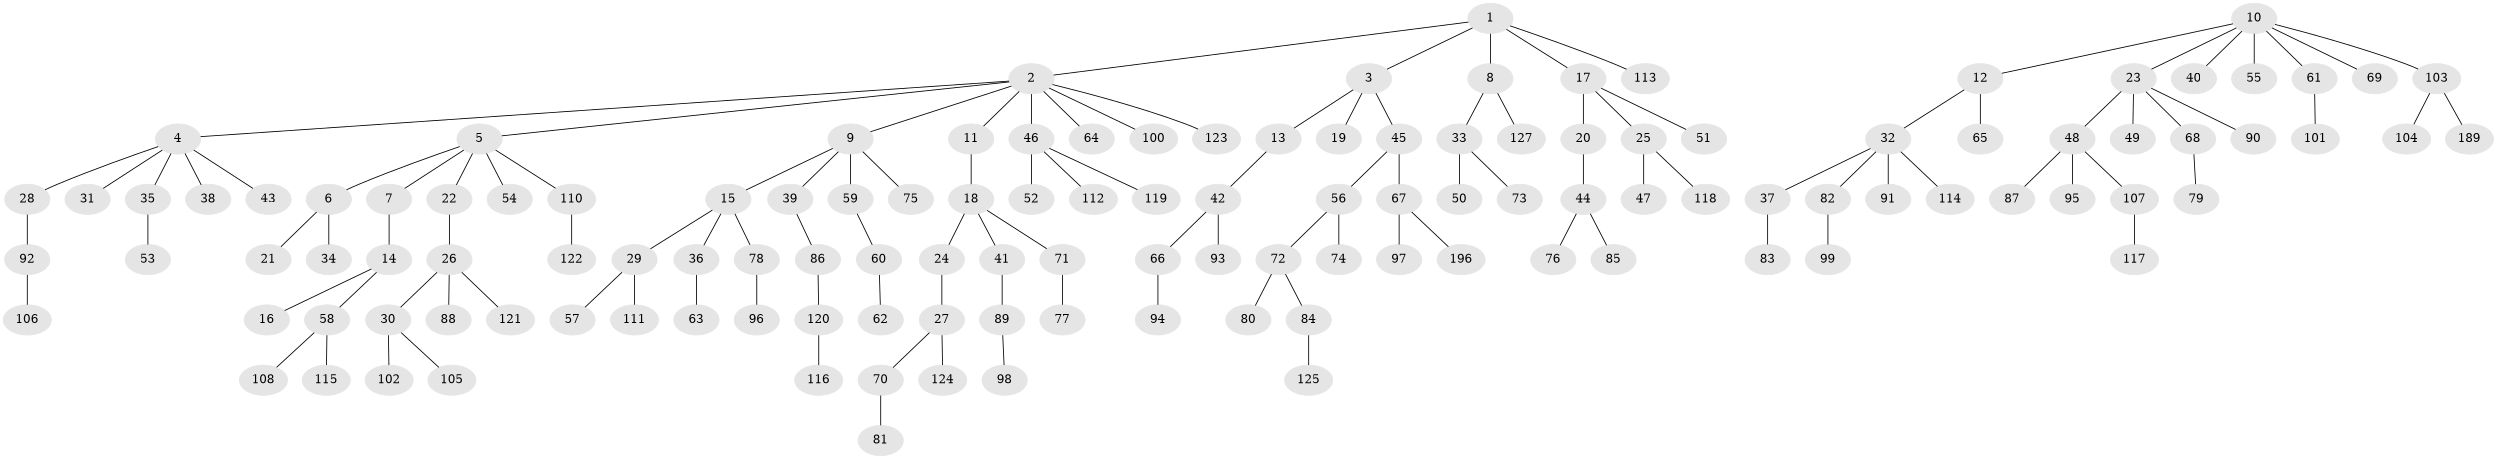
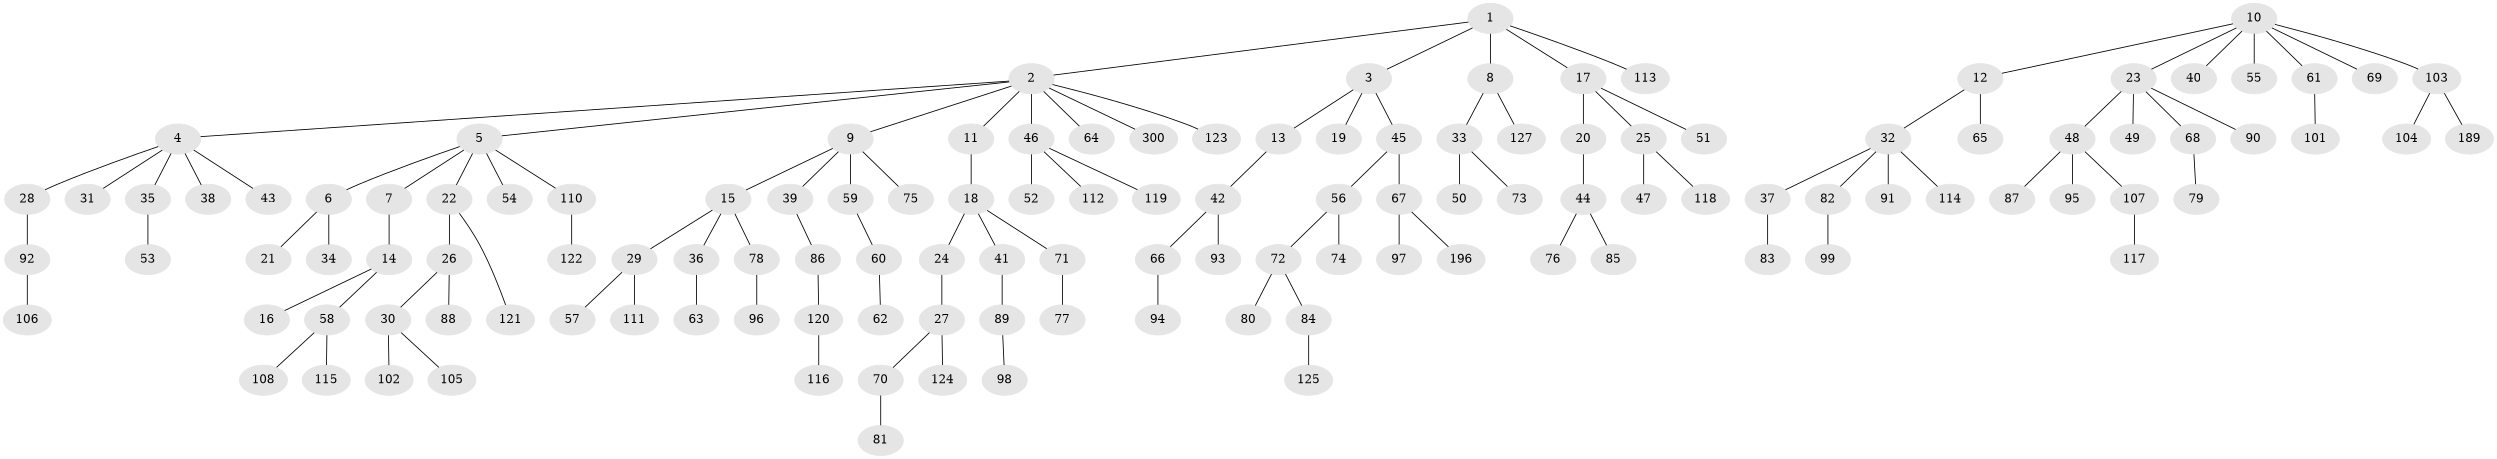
(1154, 139) -> (1154, 139)
(480, 290) -> (486, 257)
